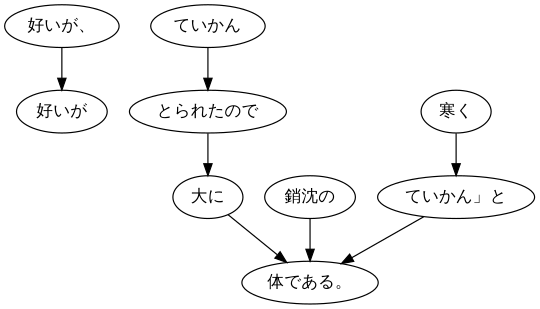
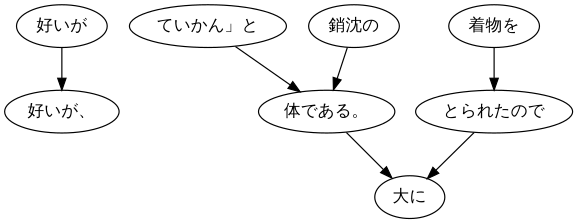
(208, 26) -> (494, 26)
(62, 63) -> (62, 63)
(456, 112) -> none
(253, 235) -> (365, 151)
